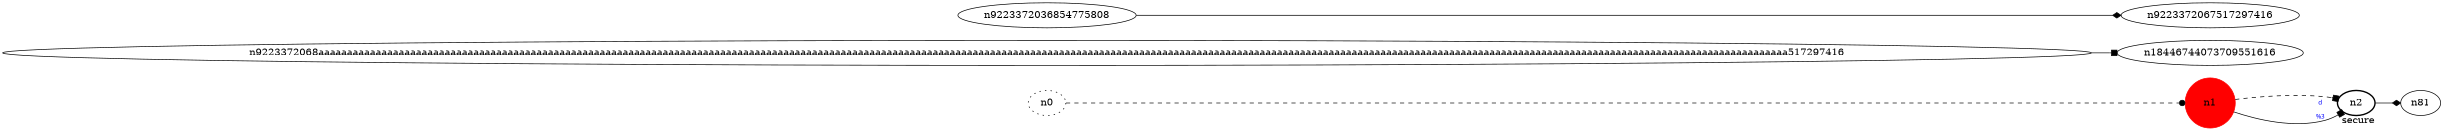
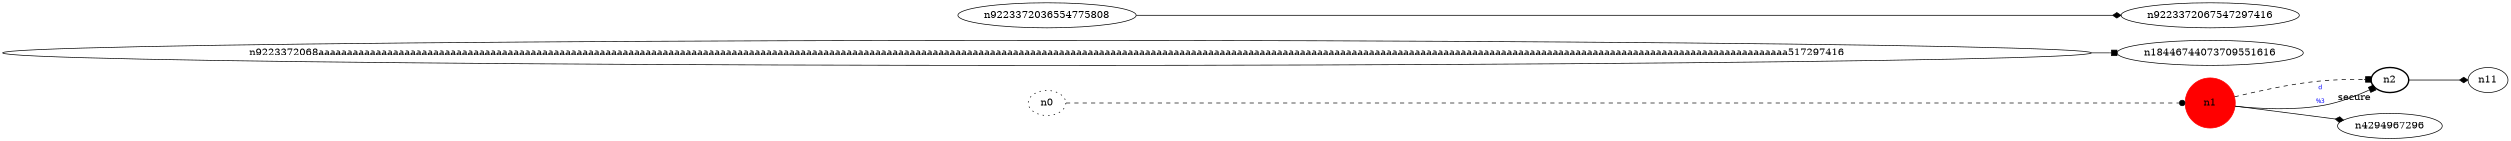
(1047, 15) -> (1047, 15)
(2210, 15) -> (2210, 15)
(2421, 103) -> (2488, 80)
none -> (2390, 126)
